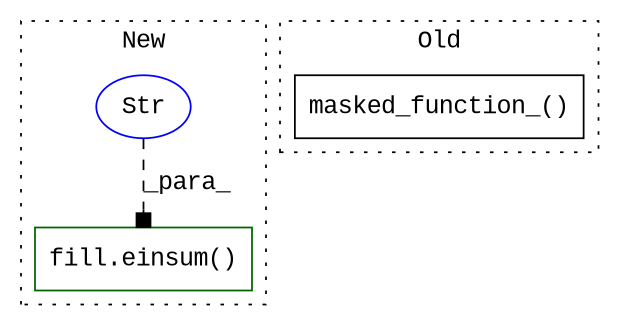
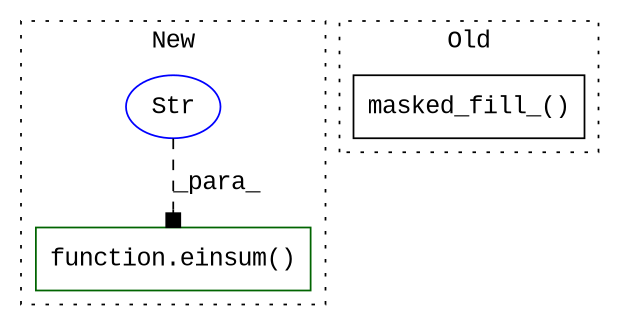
(439, 107) -> (469, 107)
(144, 259) -> (173, 259)
